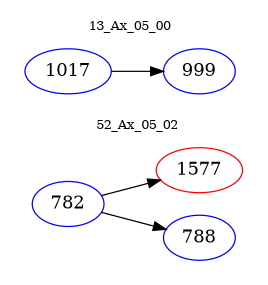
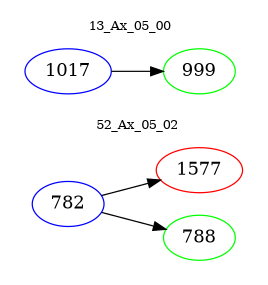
(199, 71) -> (199, 71)
(199, 238) -> (199, 238)
